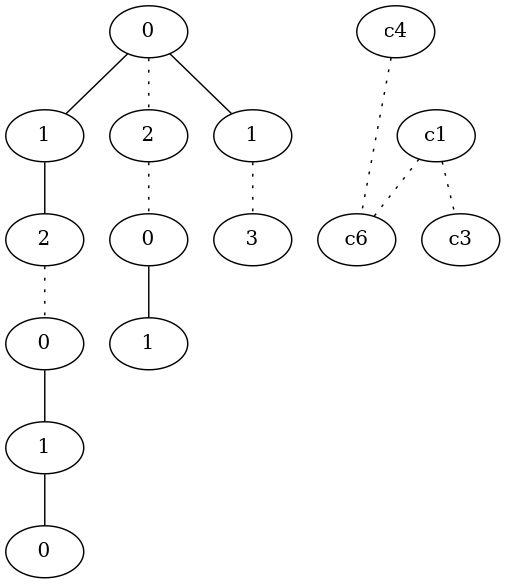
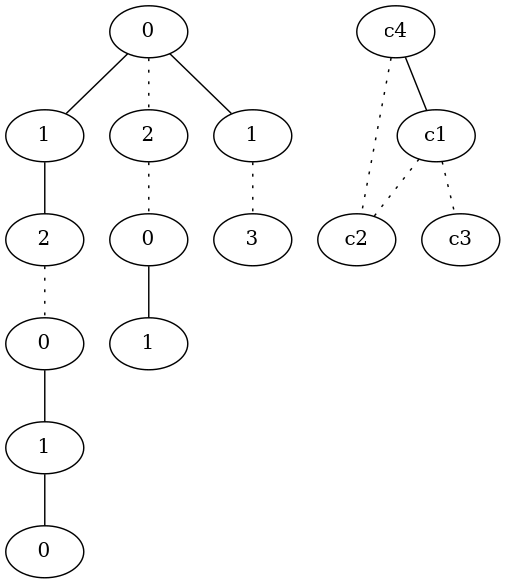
none -> (416, 84)
(357, 240) -> (357, 240)
